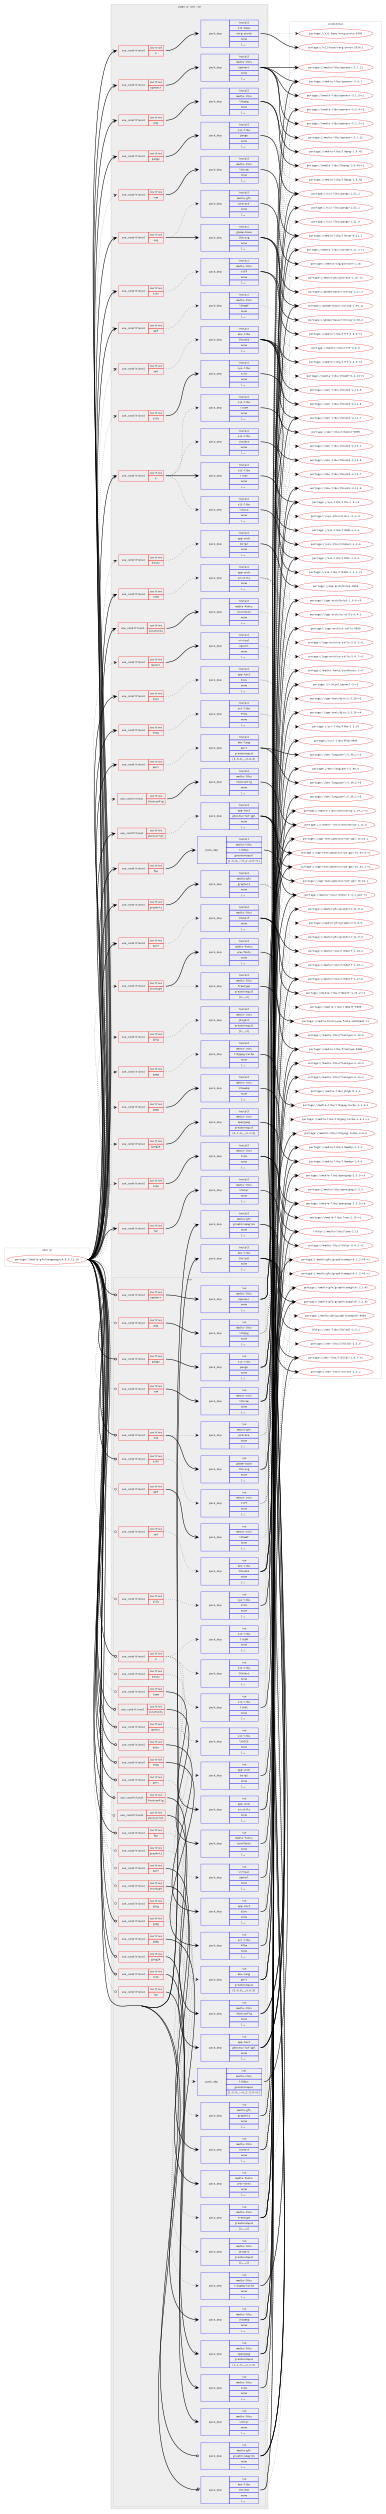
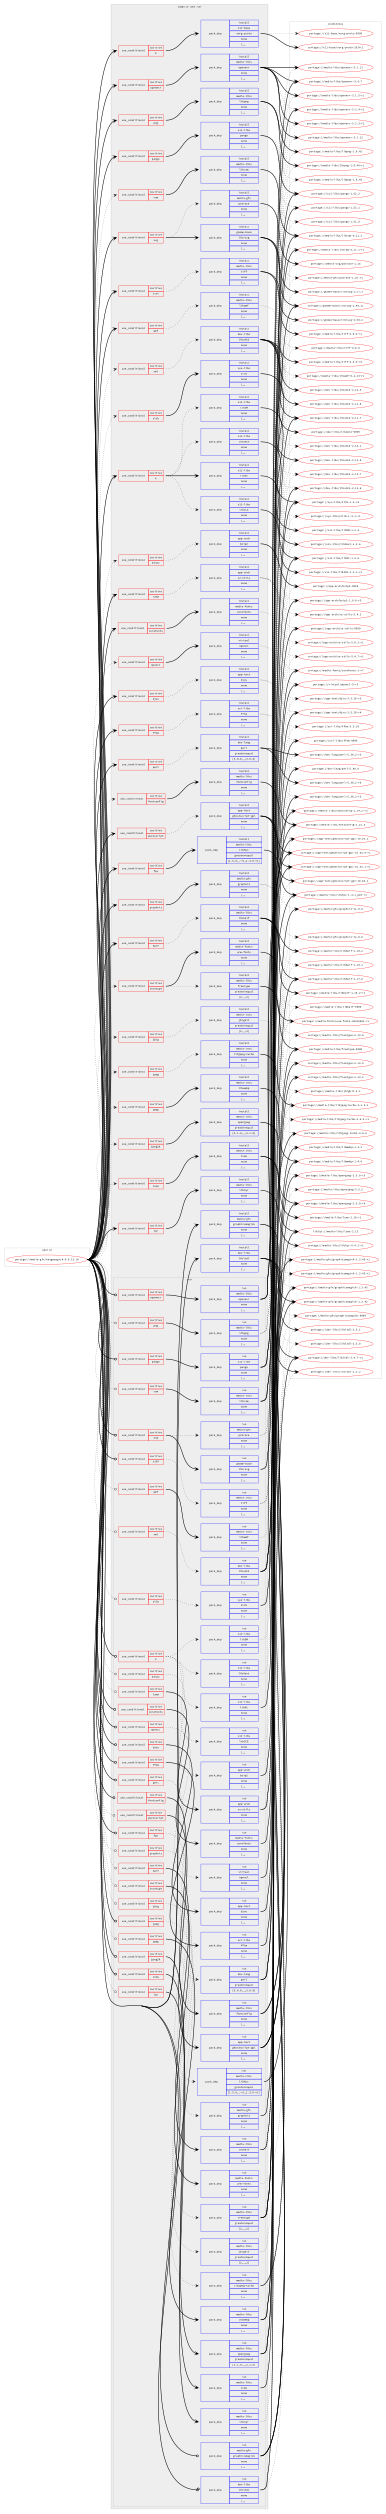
(336, 825) -> (336, 825)
(336, 923) -> none
(336, 1330) -> (336, 1330)
